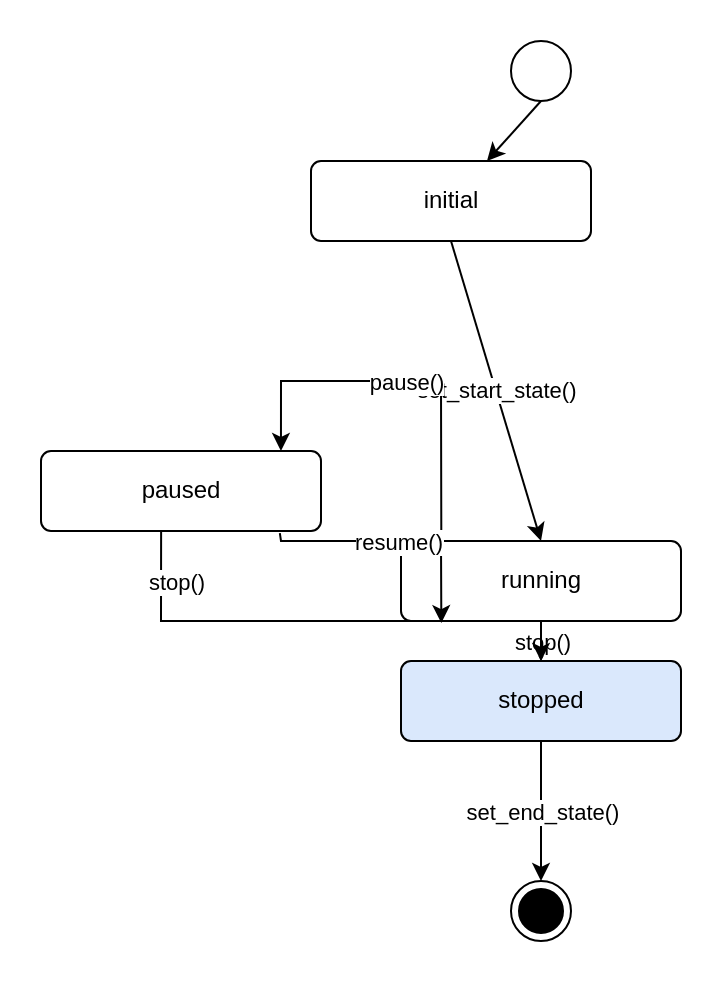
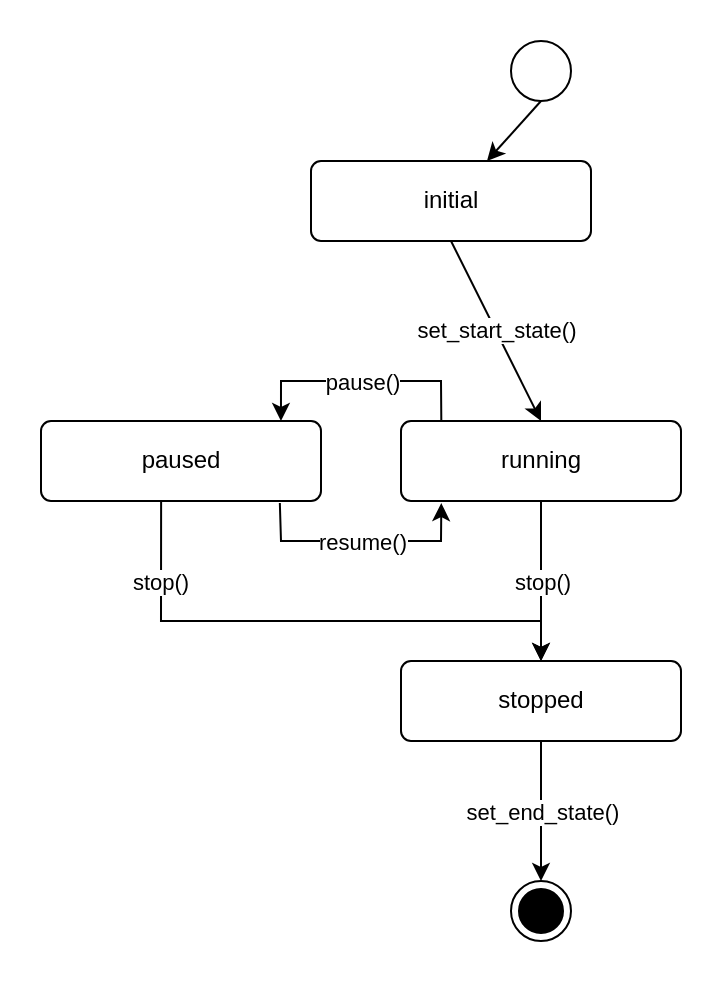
(181, 491) -> (181, 461)
(541, 581) -> (541, 461)
(541, 701) -> (541, 701)
